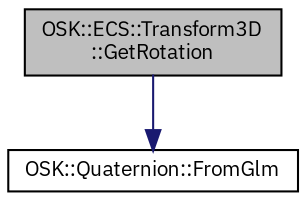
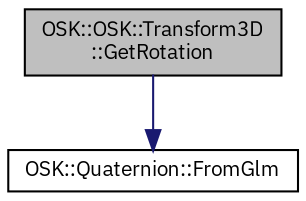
(153, 42) -> (153, 42)
